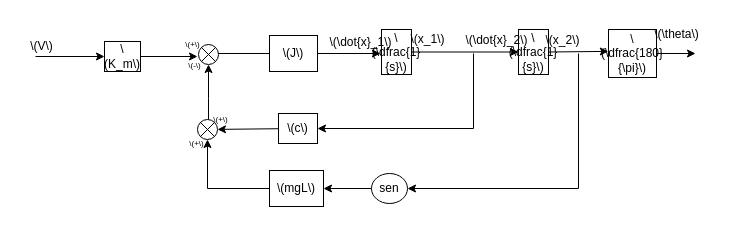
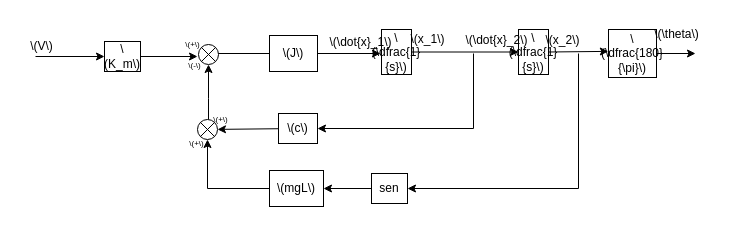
(390, 189) -> (390, 189)
